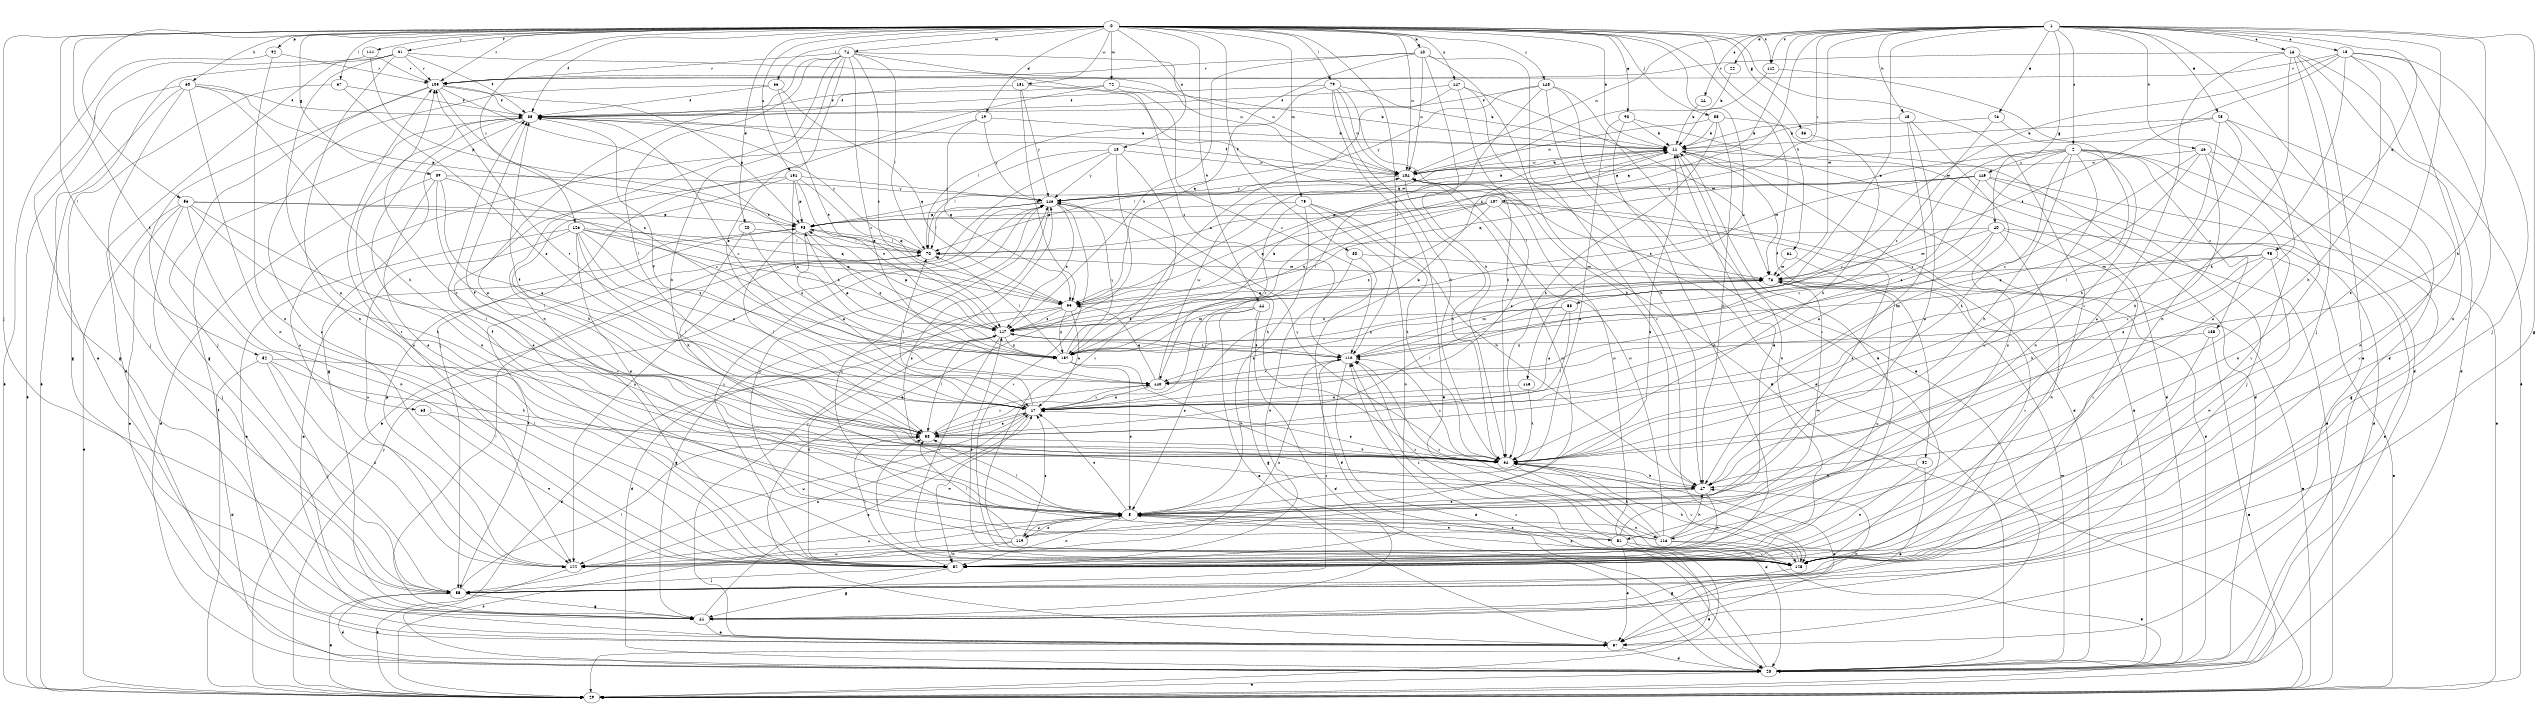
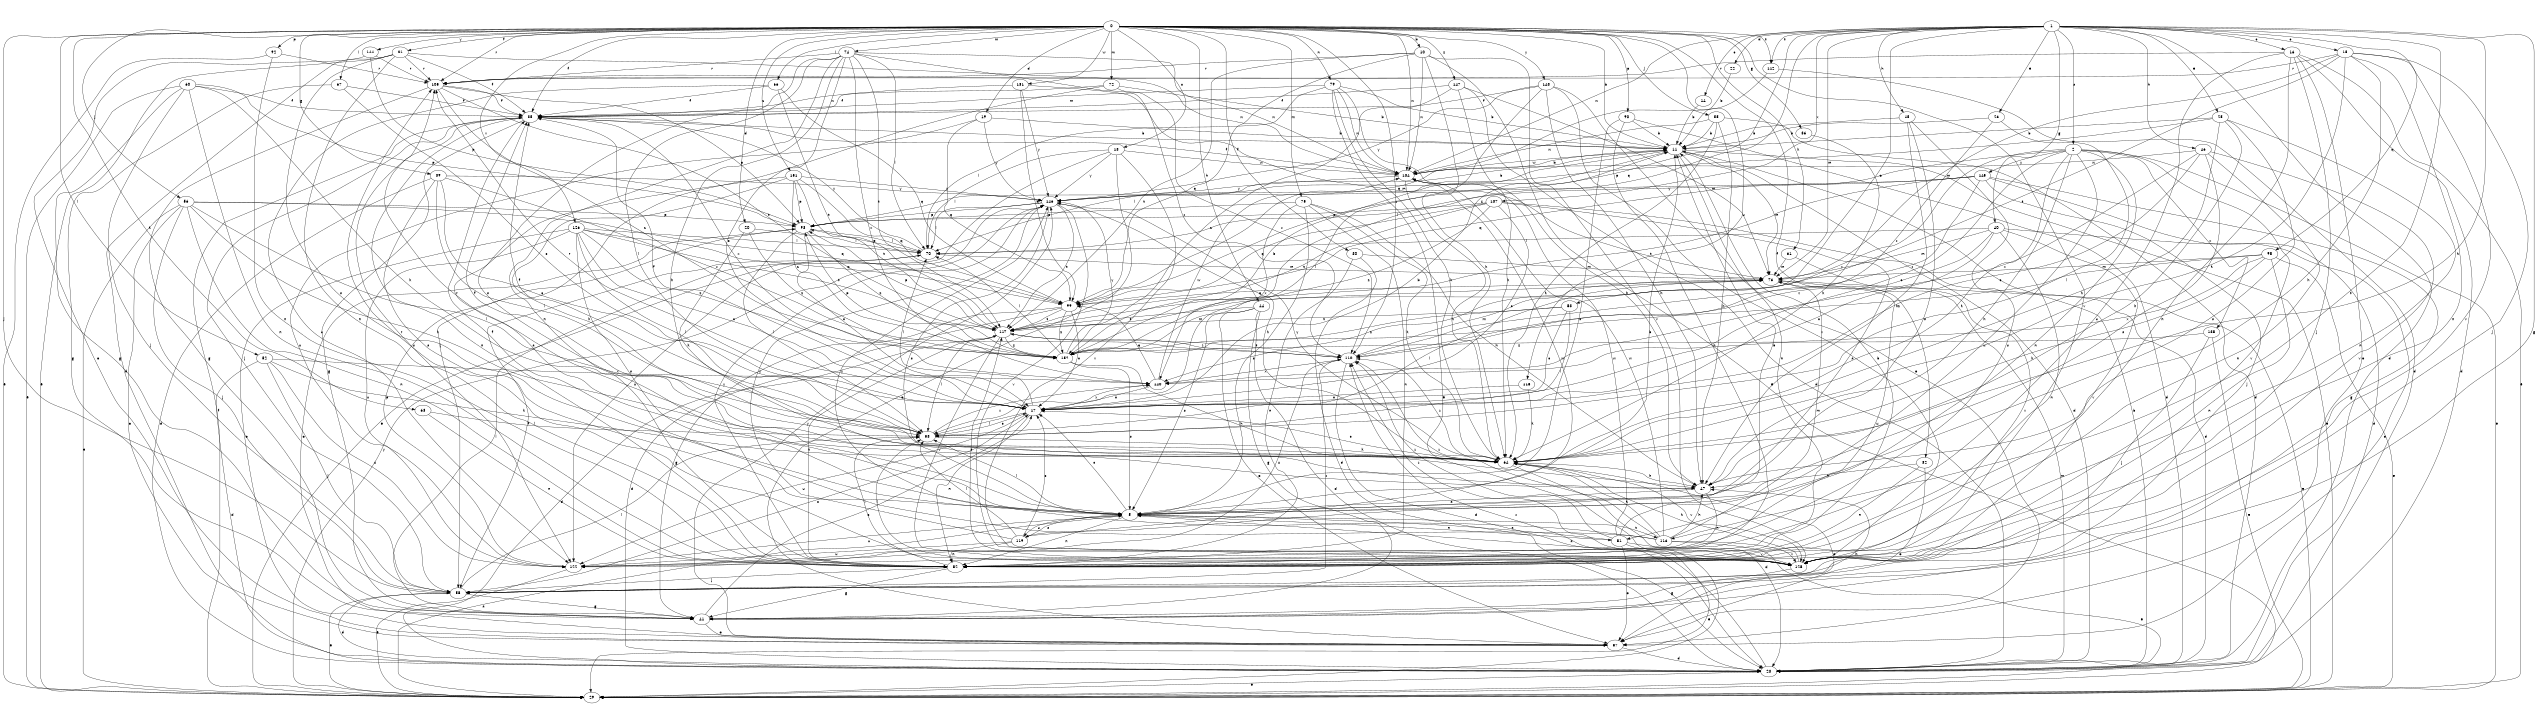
(644, 29) -> none
(1319, 52) -> (1319, 52)
(833, 101) -> (833, 101)
(1072, 101) -> (1072, 101)
(193, 316) -> (207, 303)
